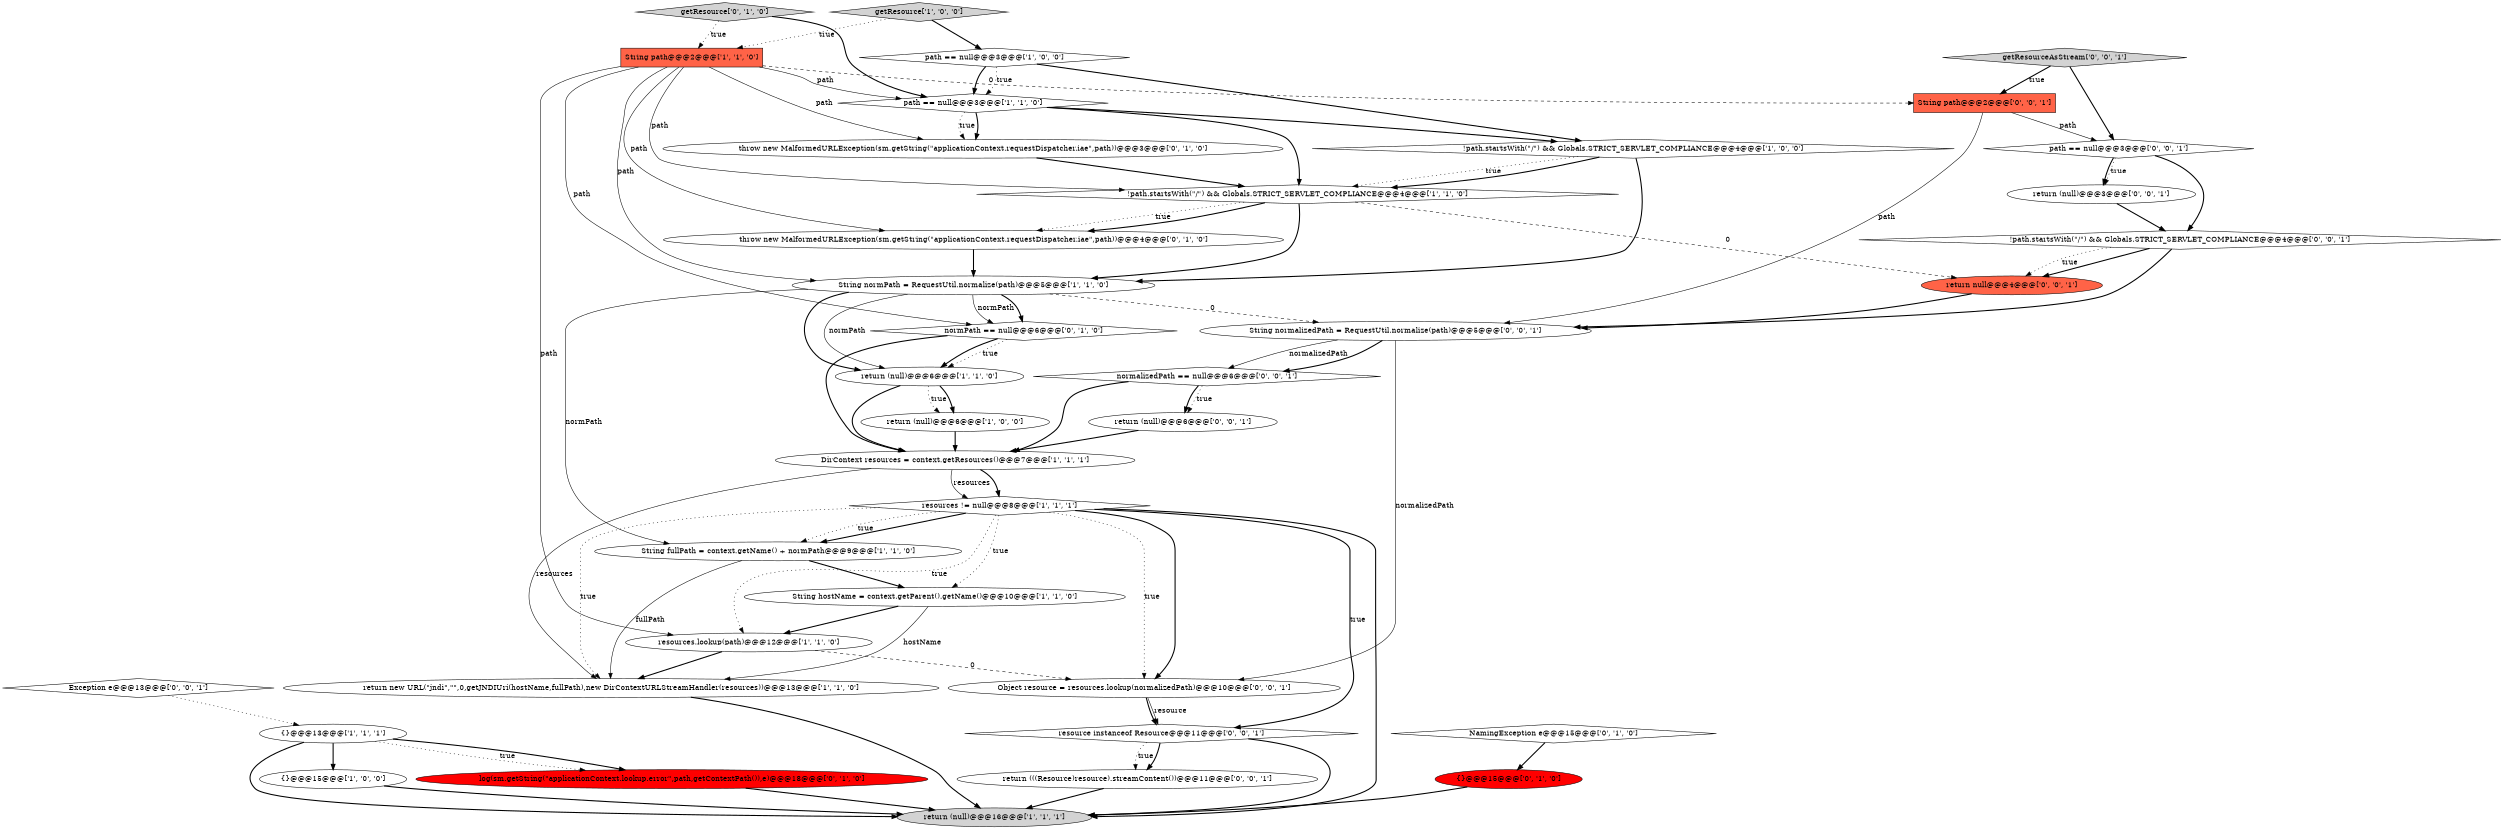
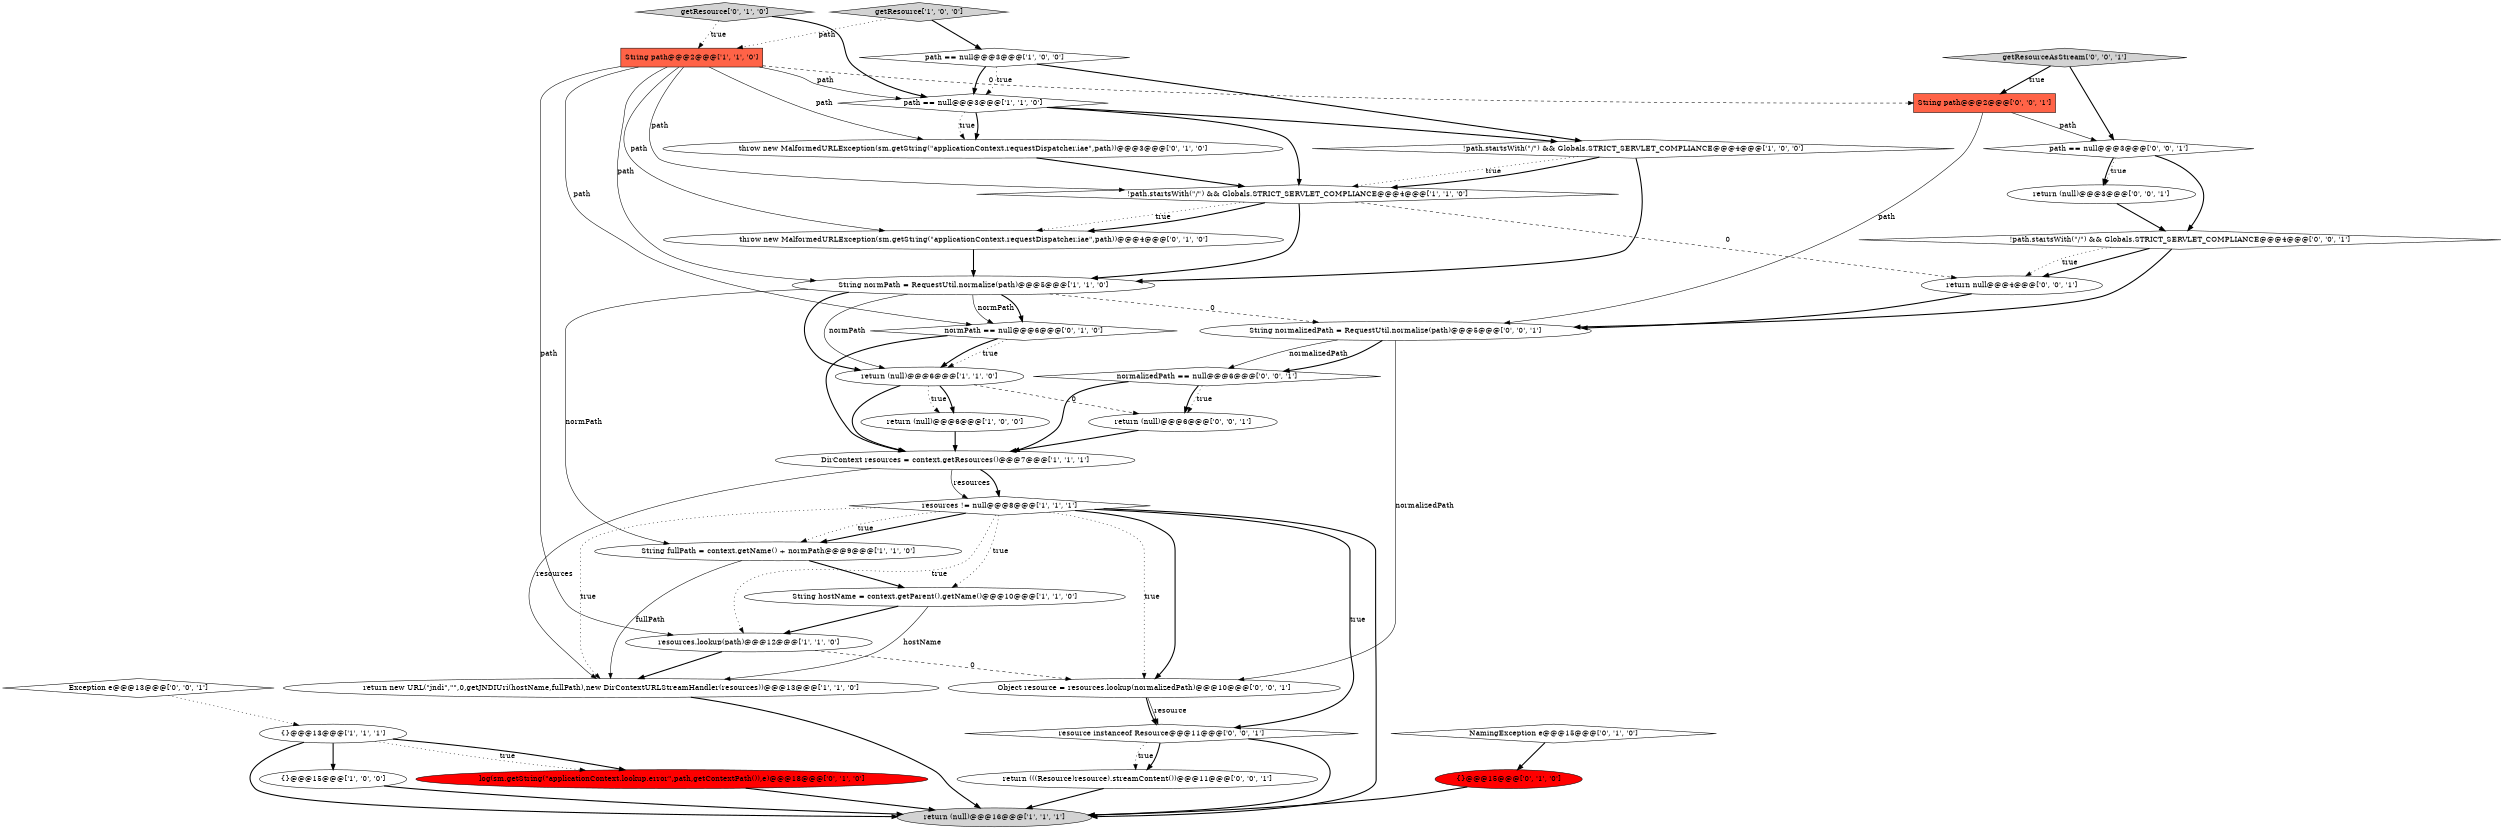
(827, 35) -> (827, 35)
(2012, 285) -> (2012, 285)
none -> (1054, 399)
